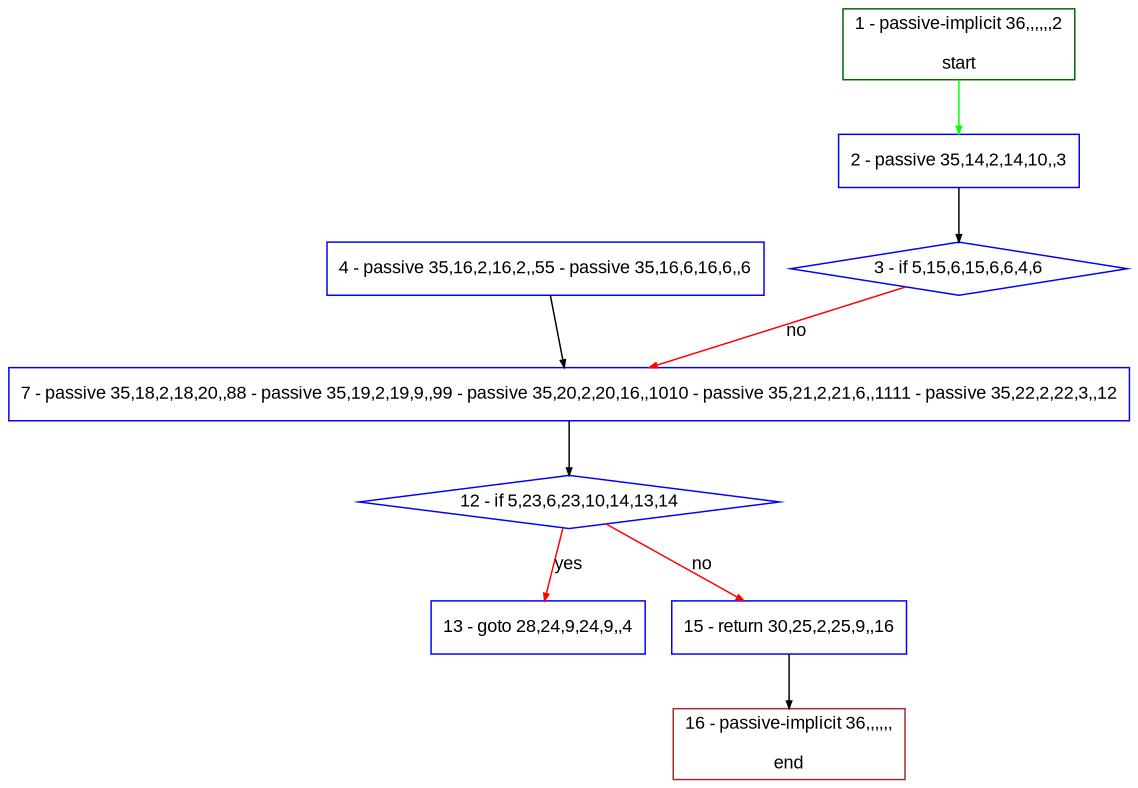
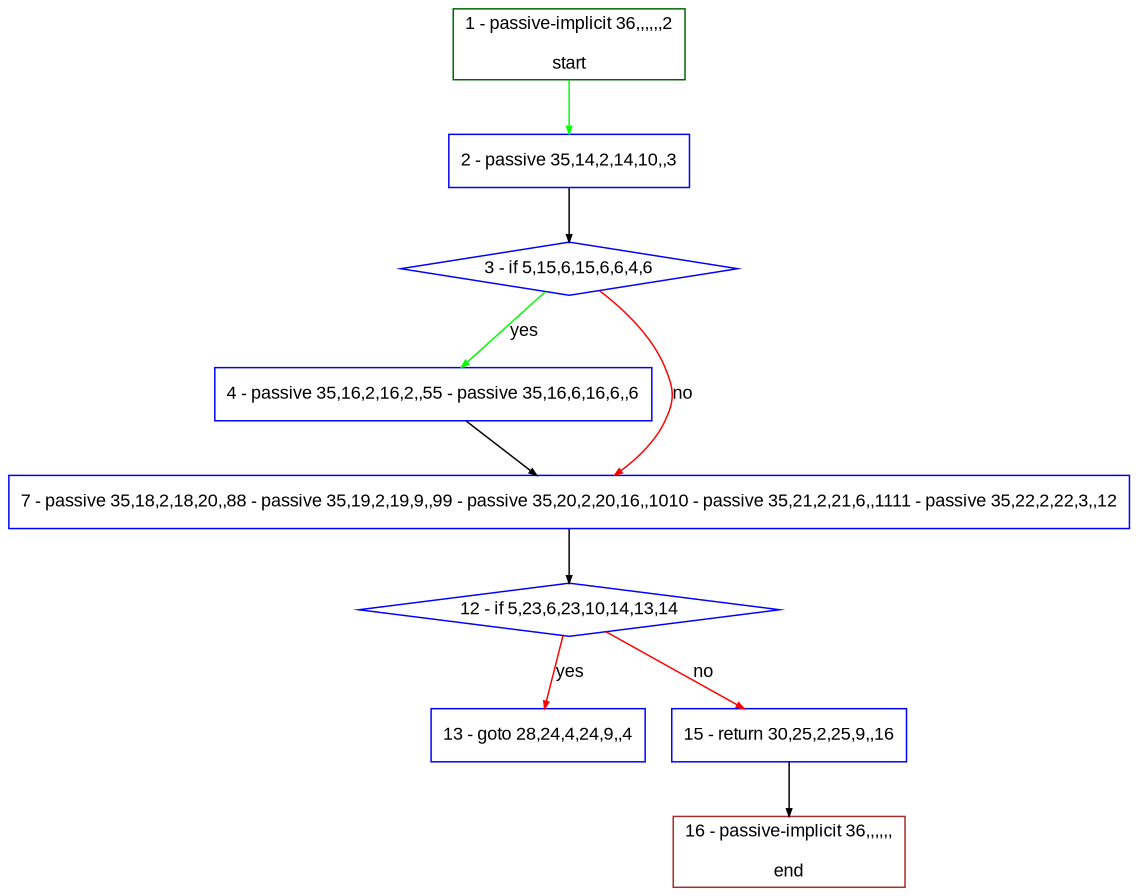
none -> (506, 327)
(538, 627) -> (538, 735)
